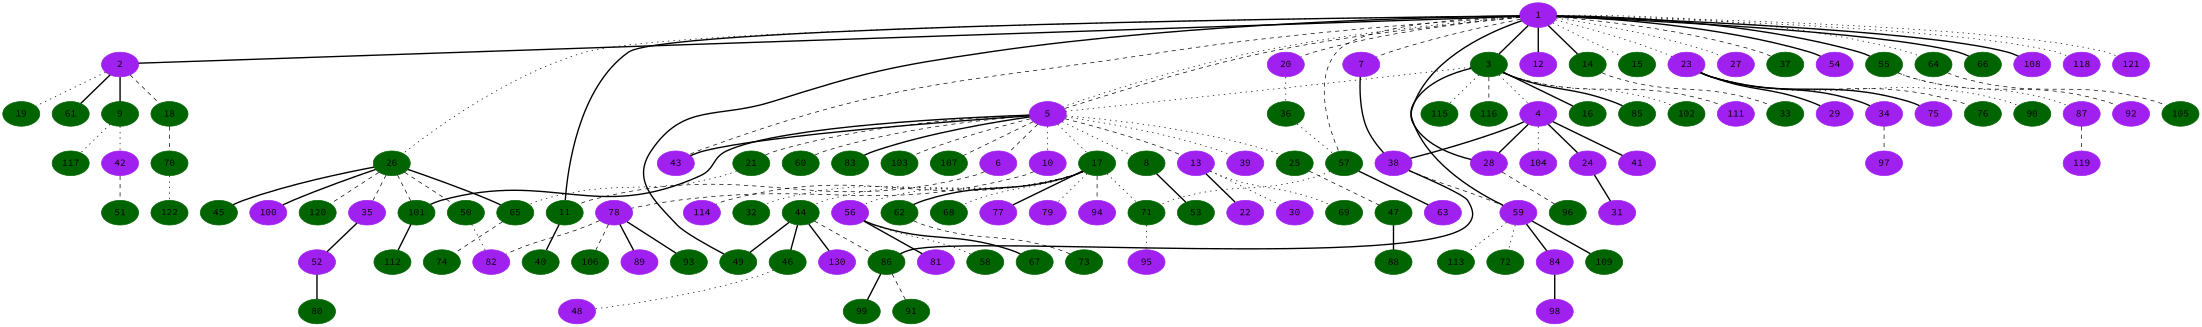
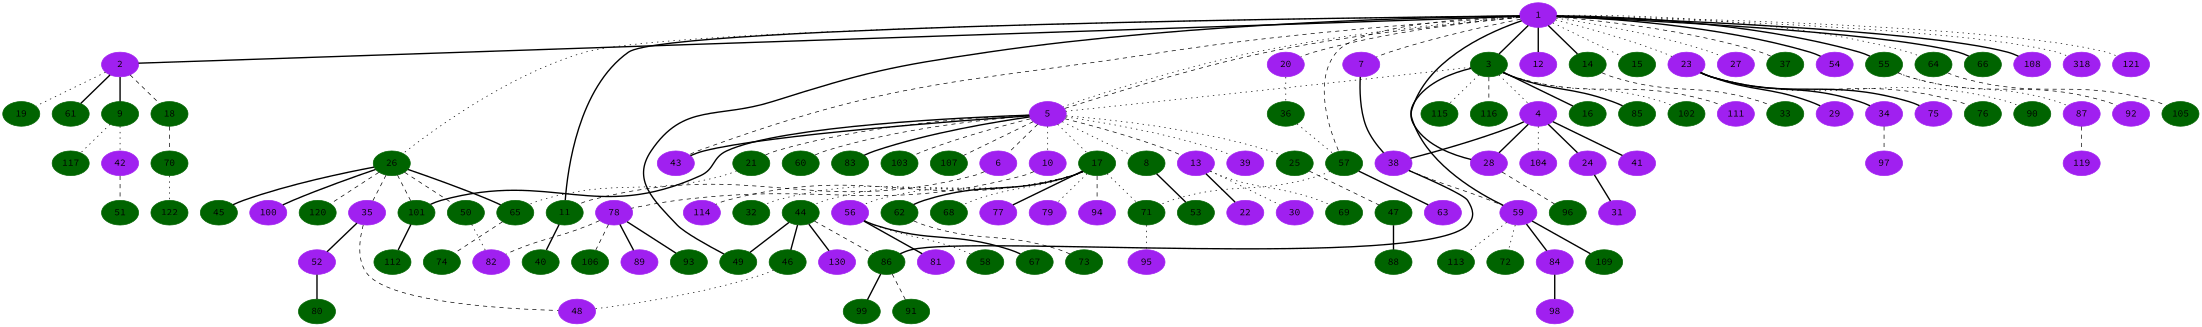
(2082, 64) -> (2082, 64)
none -> (435, 300)
